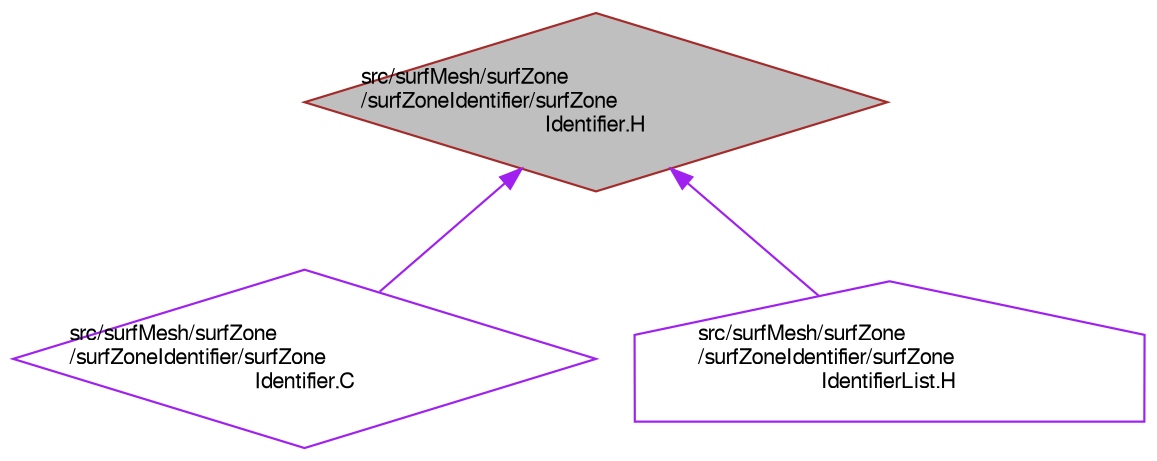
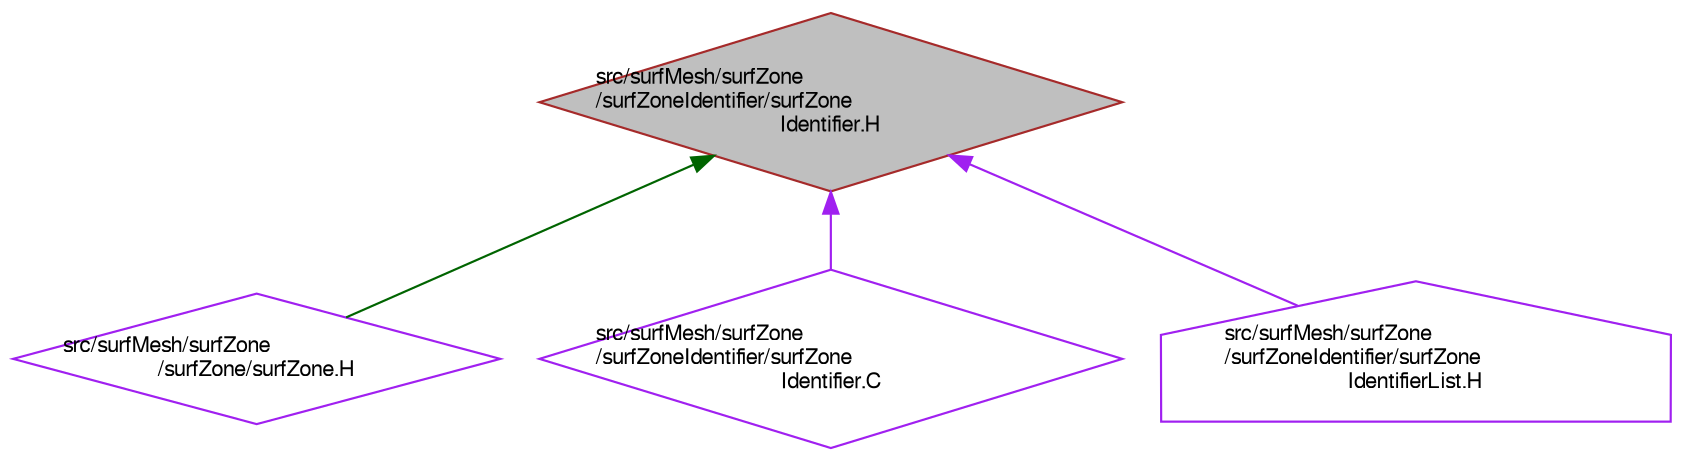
none -> (257, 359)
